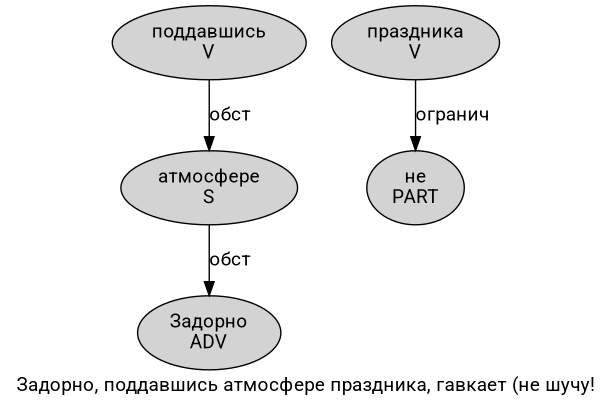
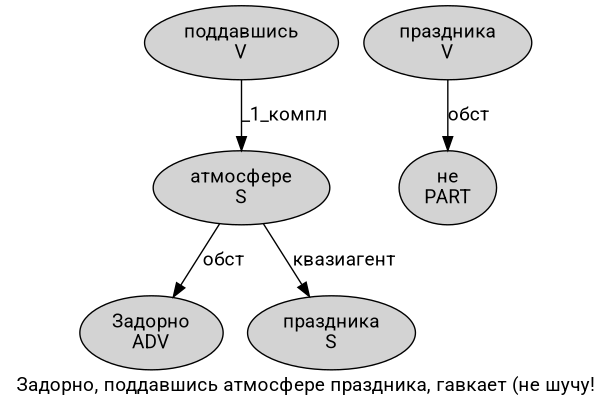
(231, 115) -> (285, 115)
(453, 115) -> (469, 115)
none -> (332, 333)
